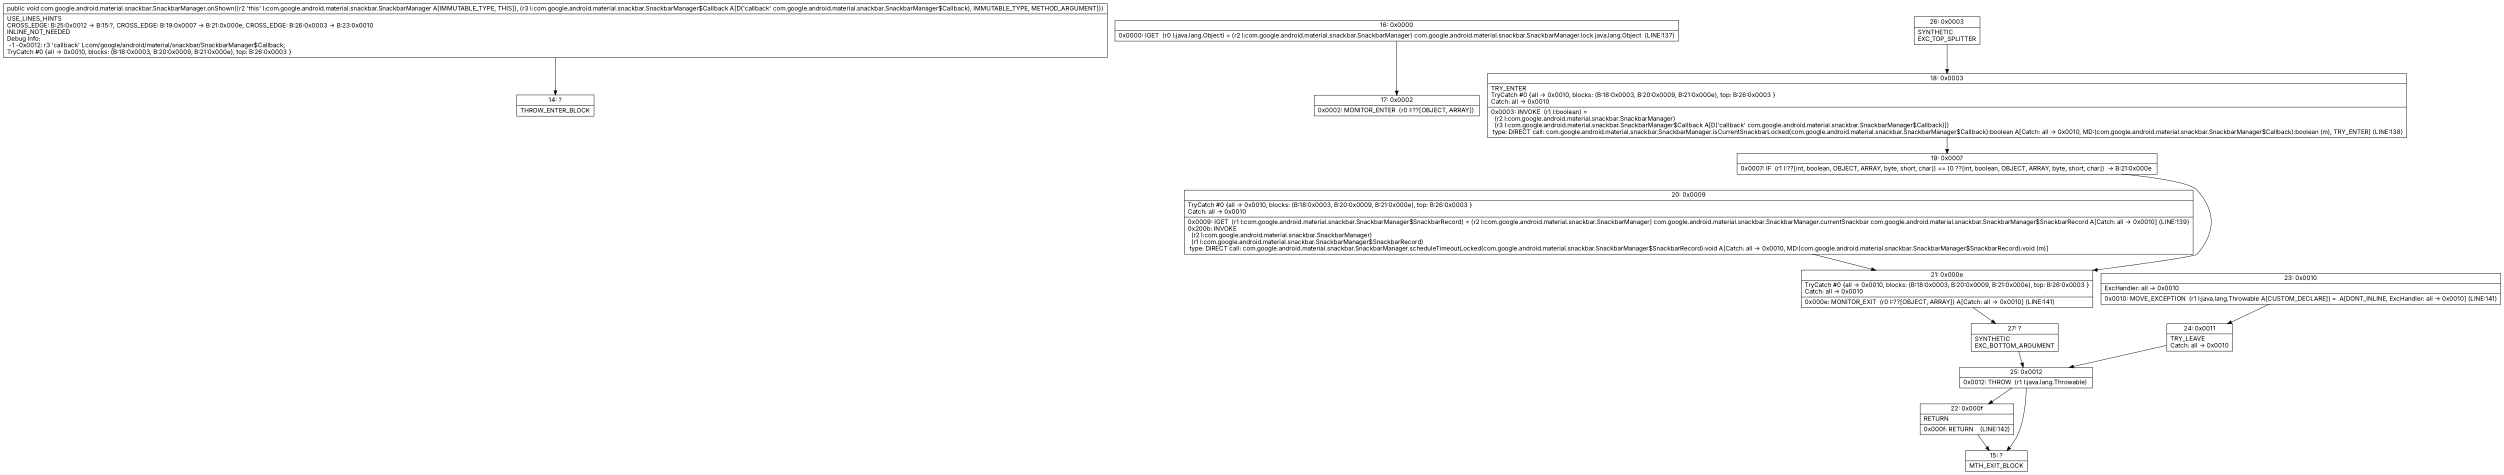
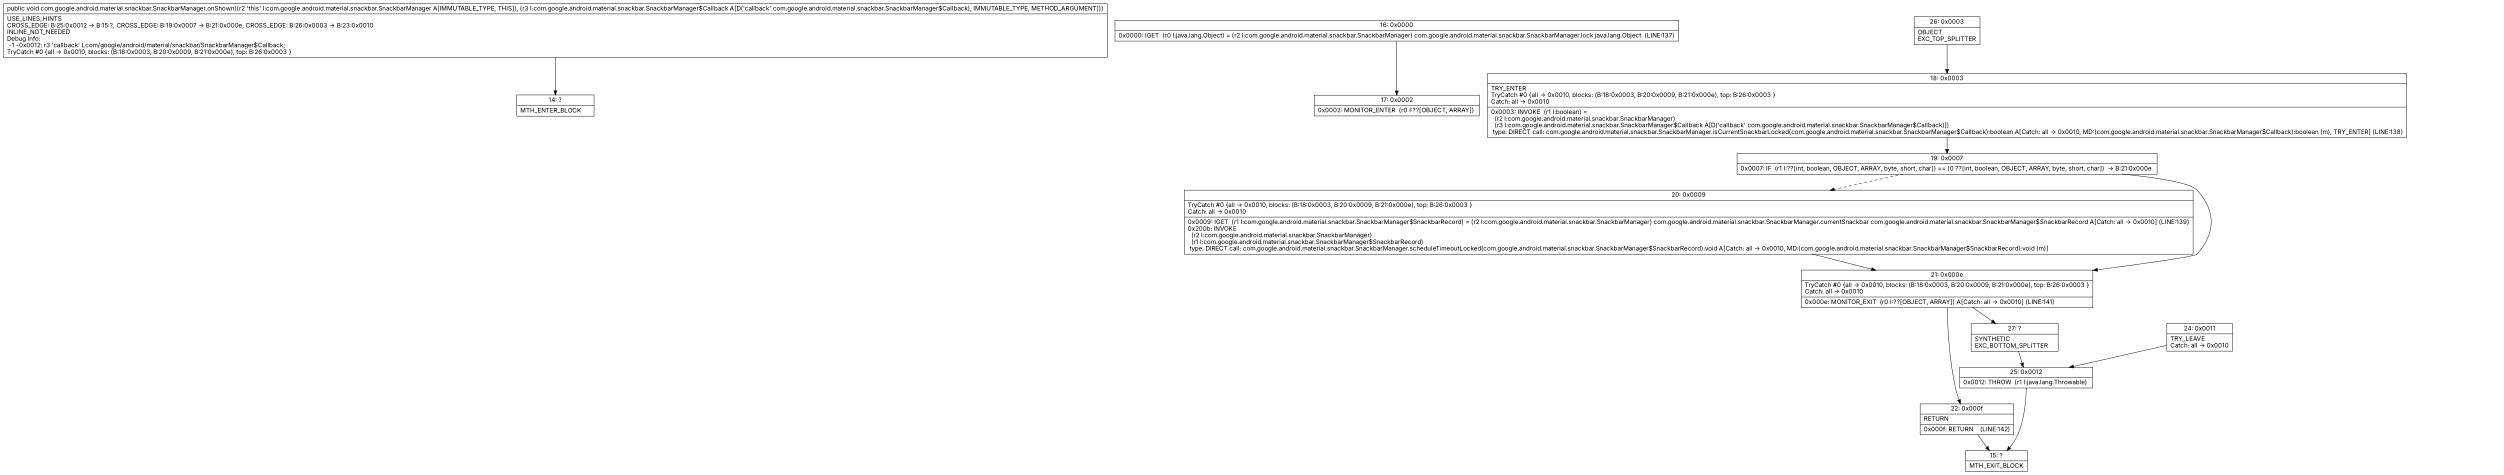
(1936, 32) -> (1930, 32)
(555, 111) -> (551, 111)
none -> (1869, 182)
(2301, 289) -> none
(2015, 346) -> (2011, 346)
(2002, 395) -> (1950, 354)
